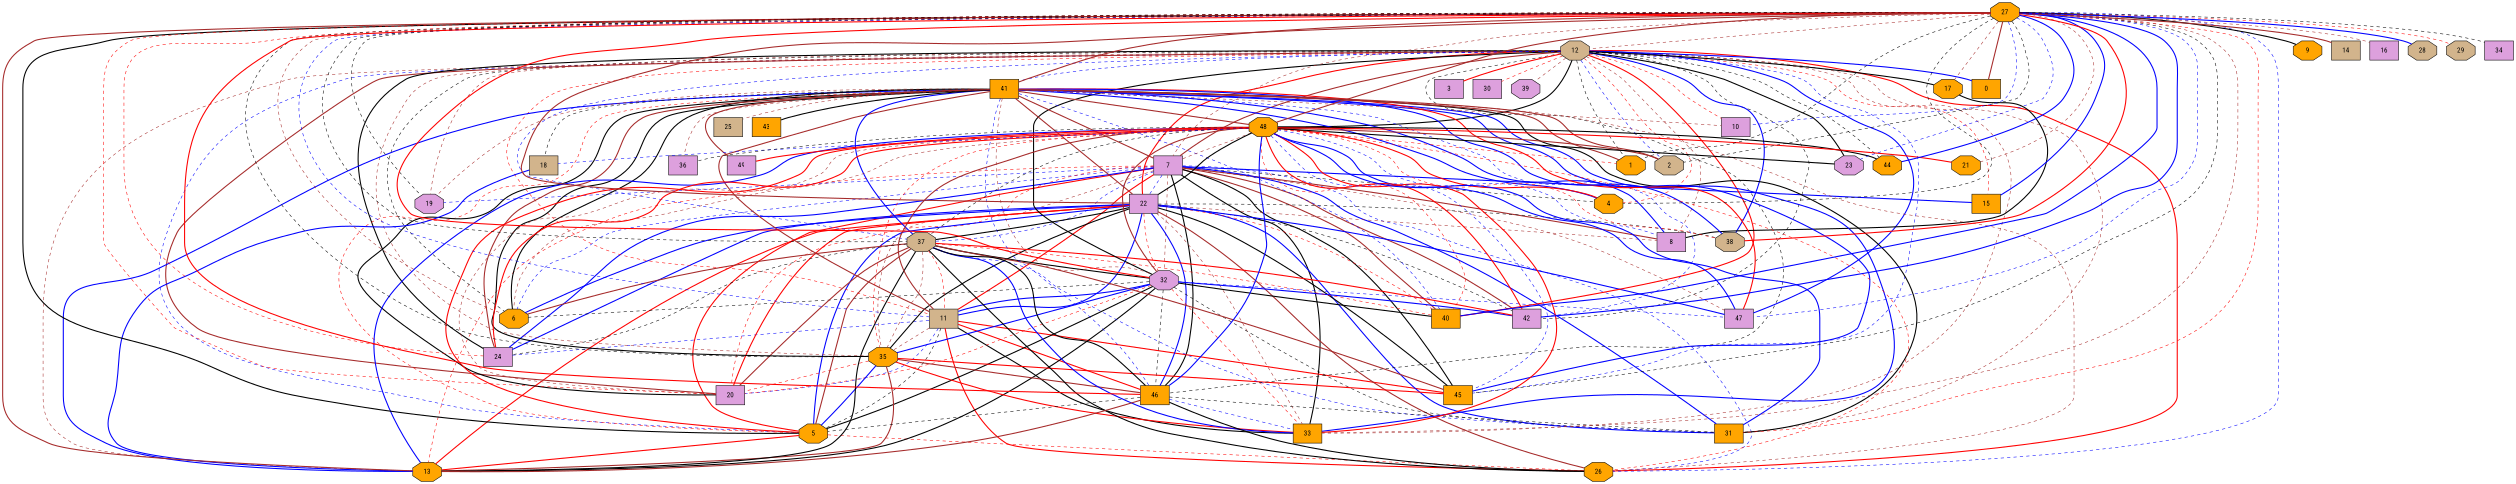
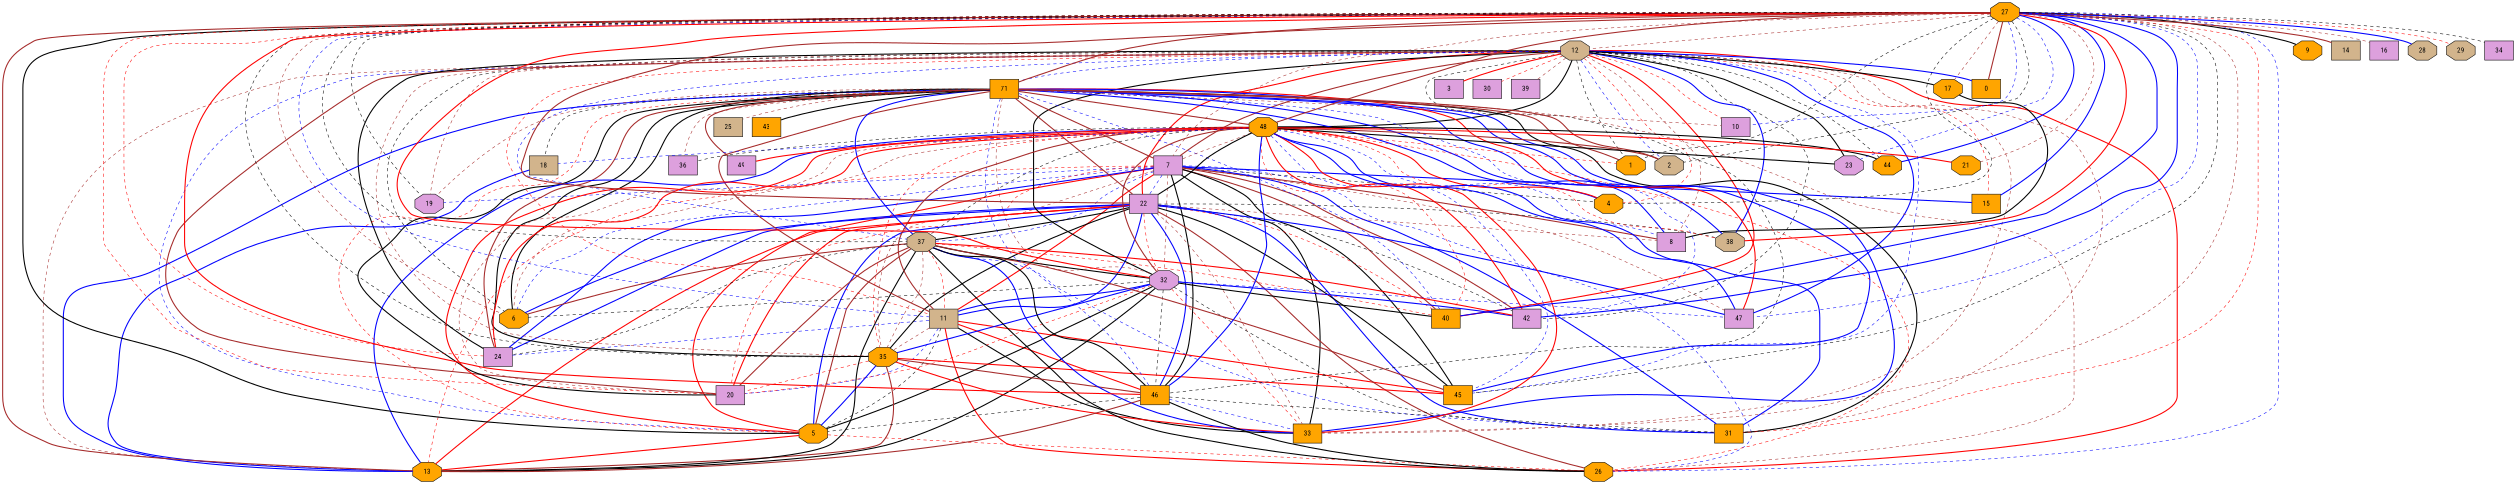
(1004, 89) -> (1004, 89)
(1526, 89) -> (1526, 89)
